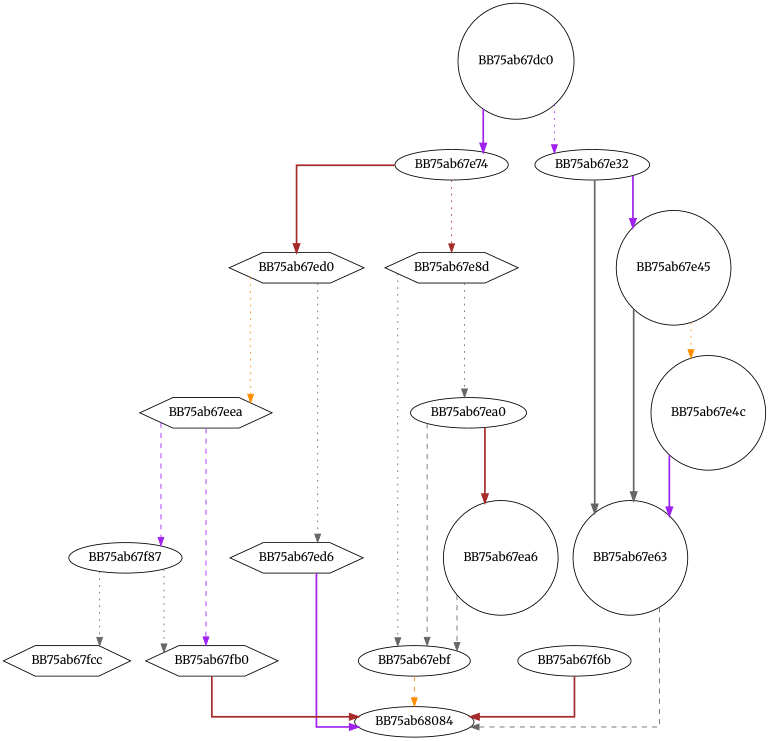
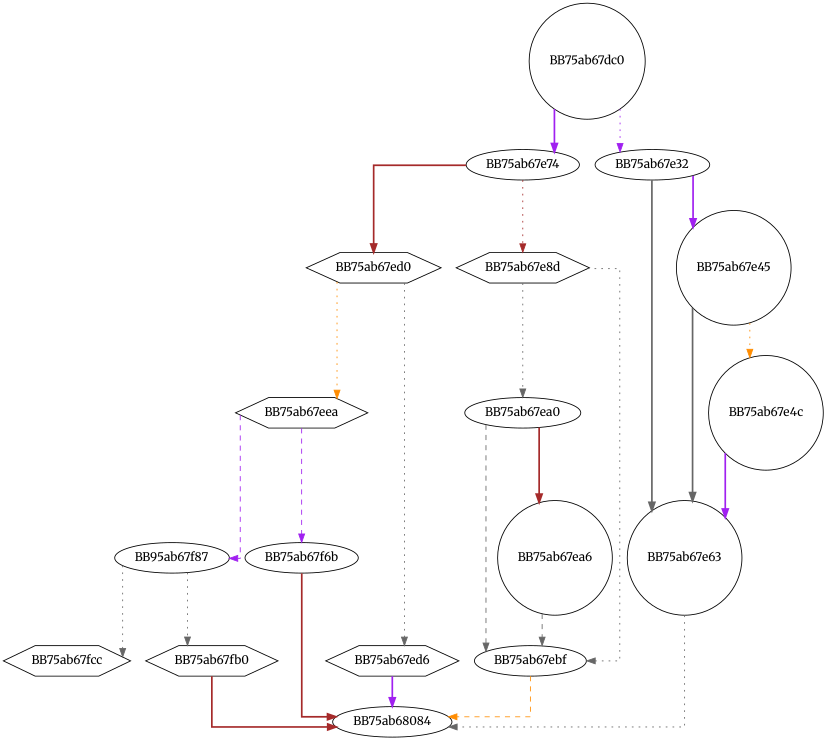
(206, 533) -> (302, 481)
(125, 558) -> (172, 558)
(629, 727) -> (627, 727)
